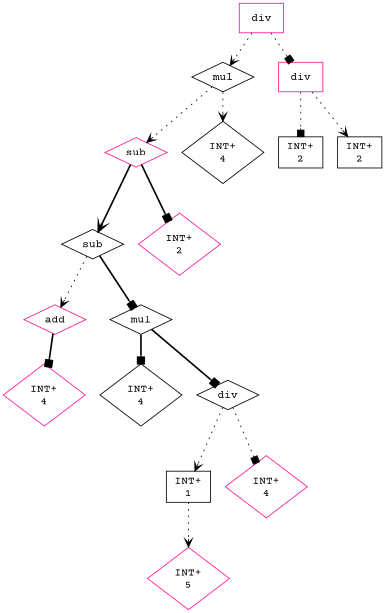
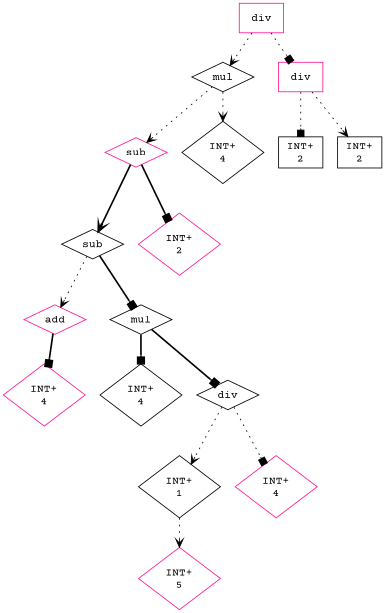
(188, 487) -> (179, 487)
